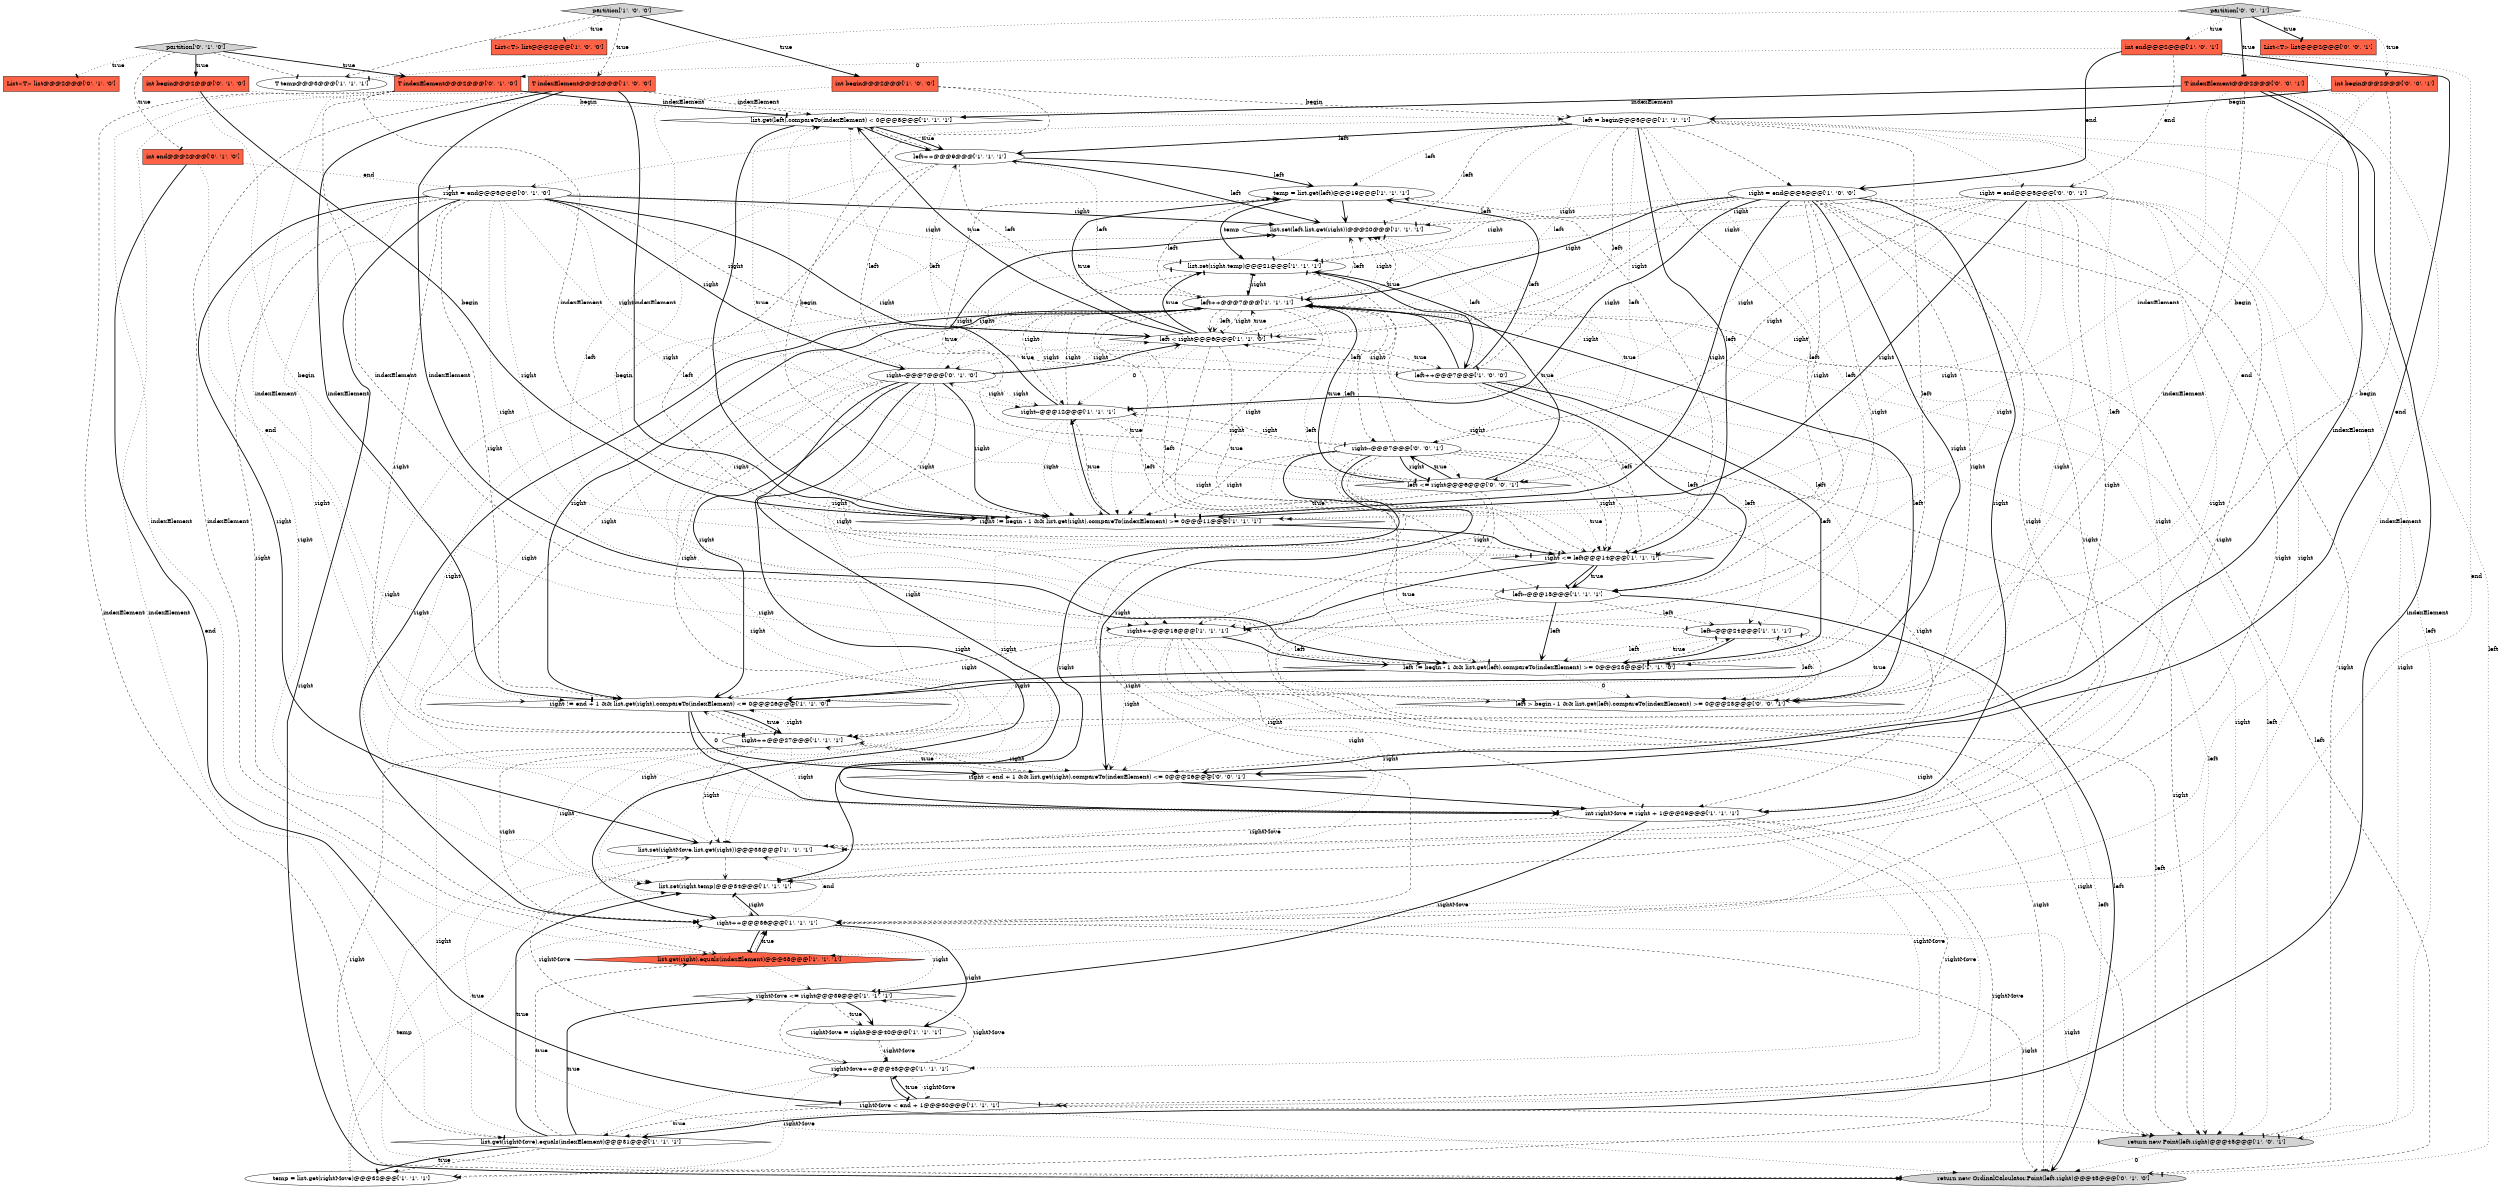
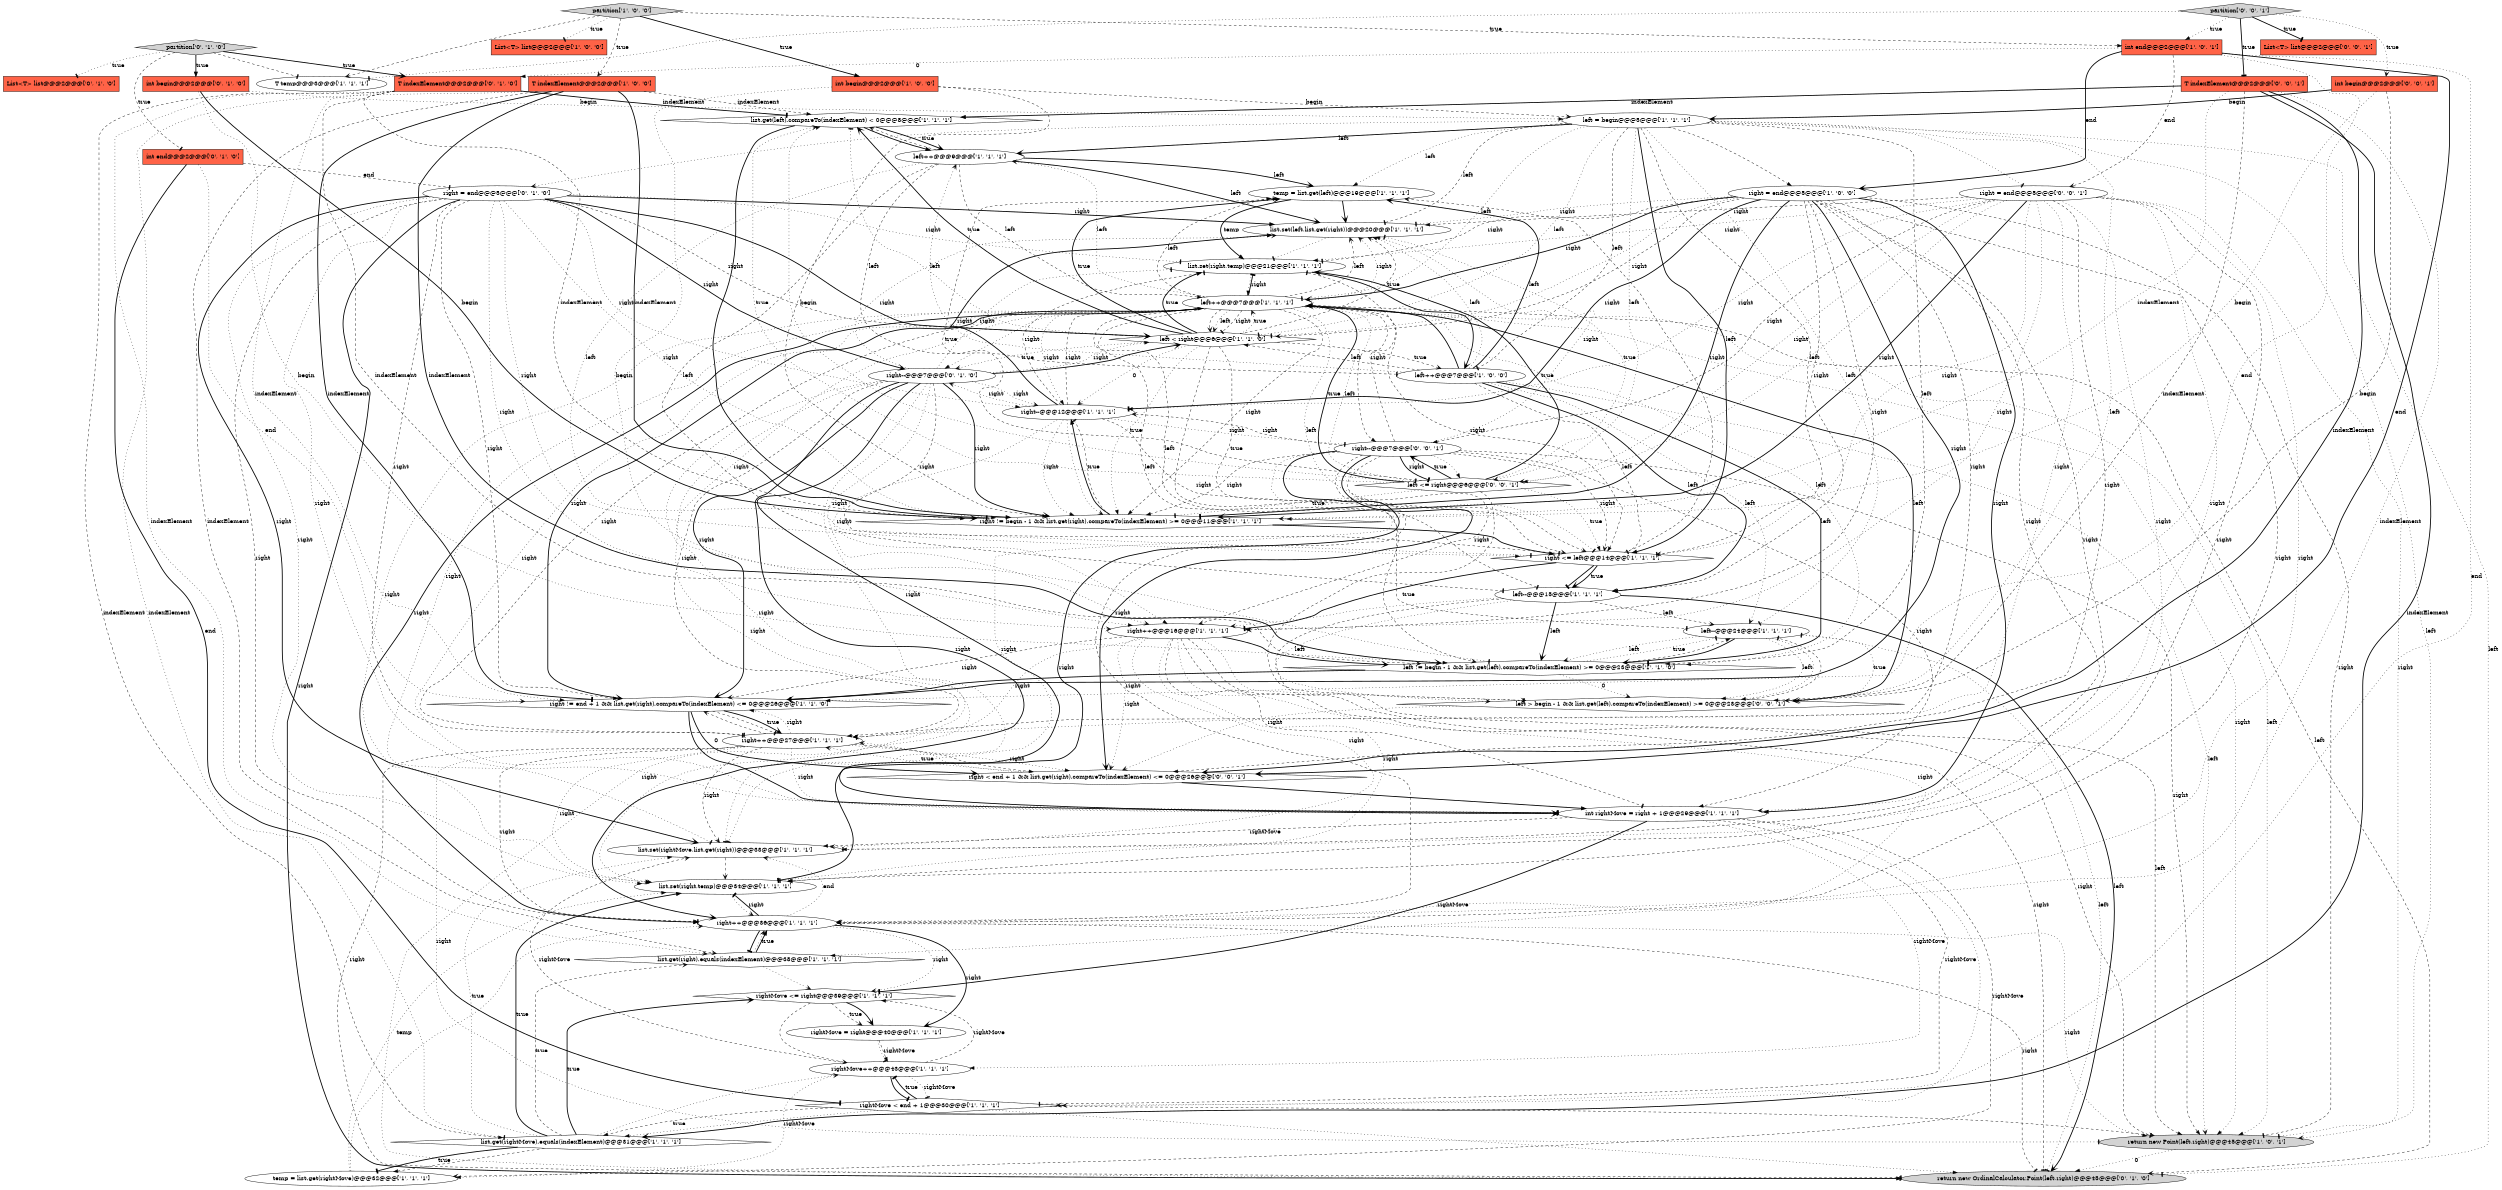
none -> (1394, 29)
(346, 175) -> (346, 175)
(750, 960) -> (750, 960)
